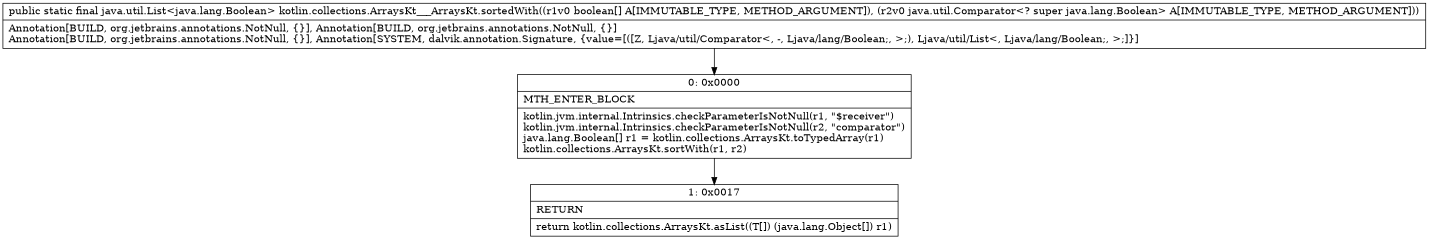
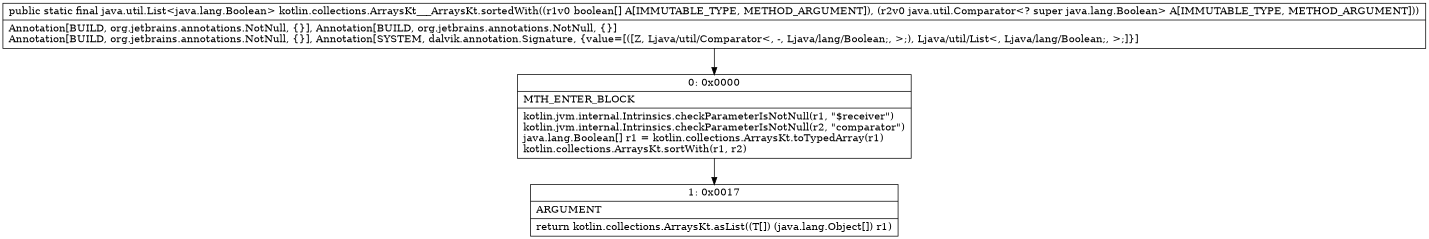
(560, 210) -> (569, 210)
